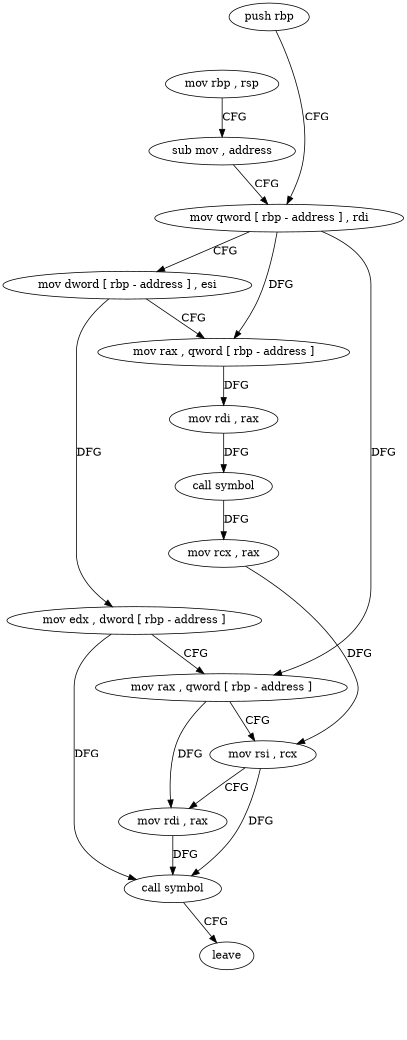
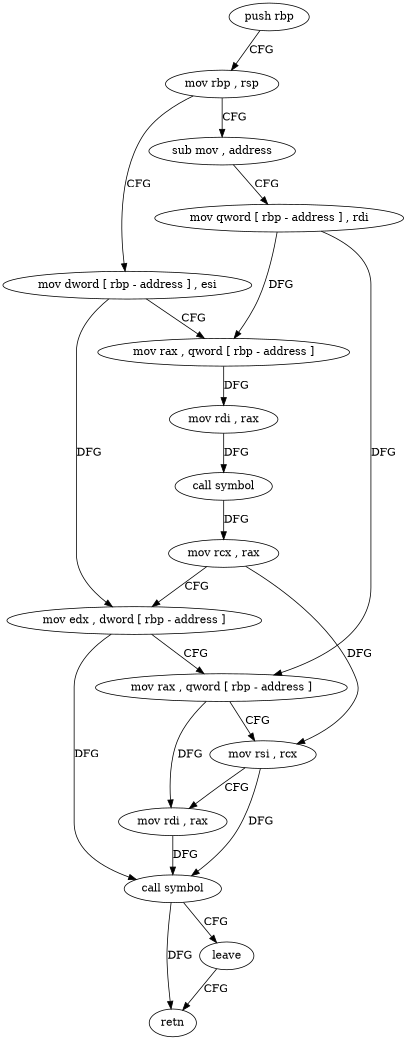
(303, 113) -> (248, 47)
(207, 250) -> (130, 166)
none -> (183, 584)
none -> (173, 1023)
